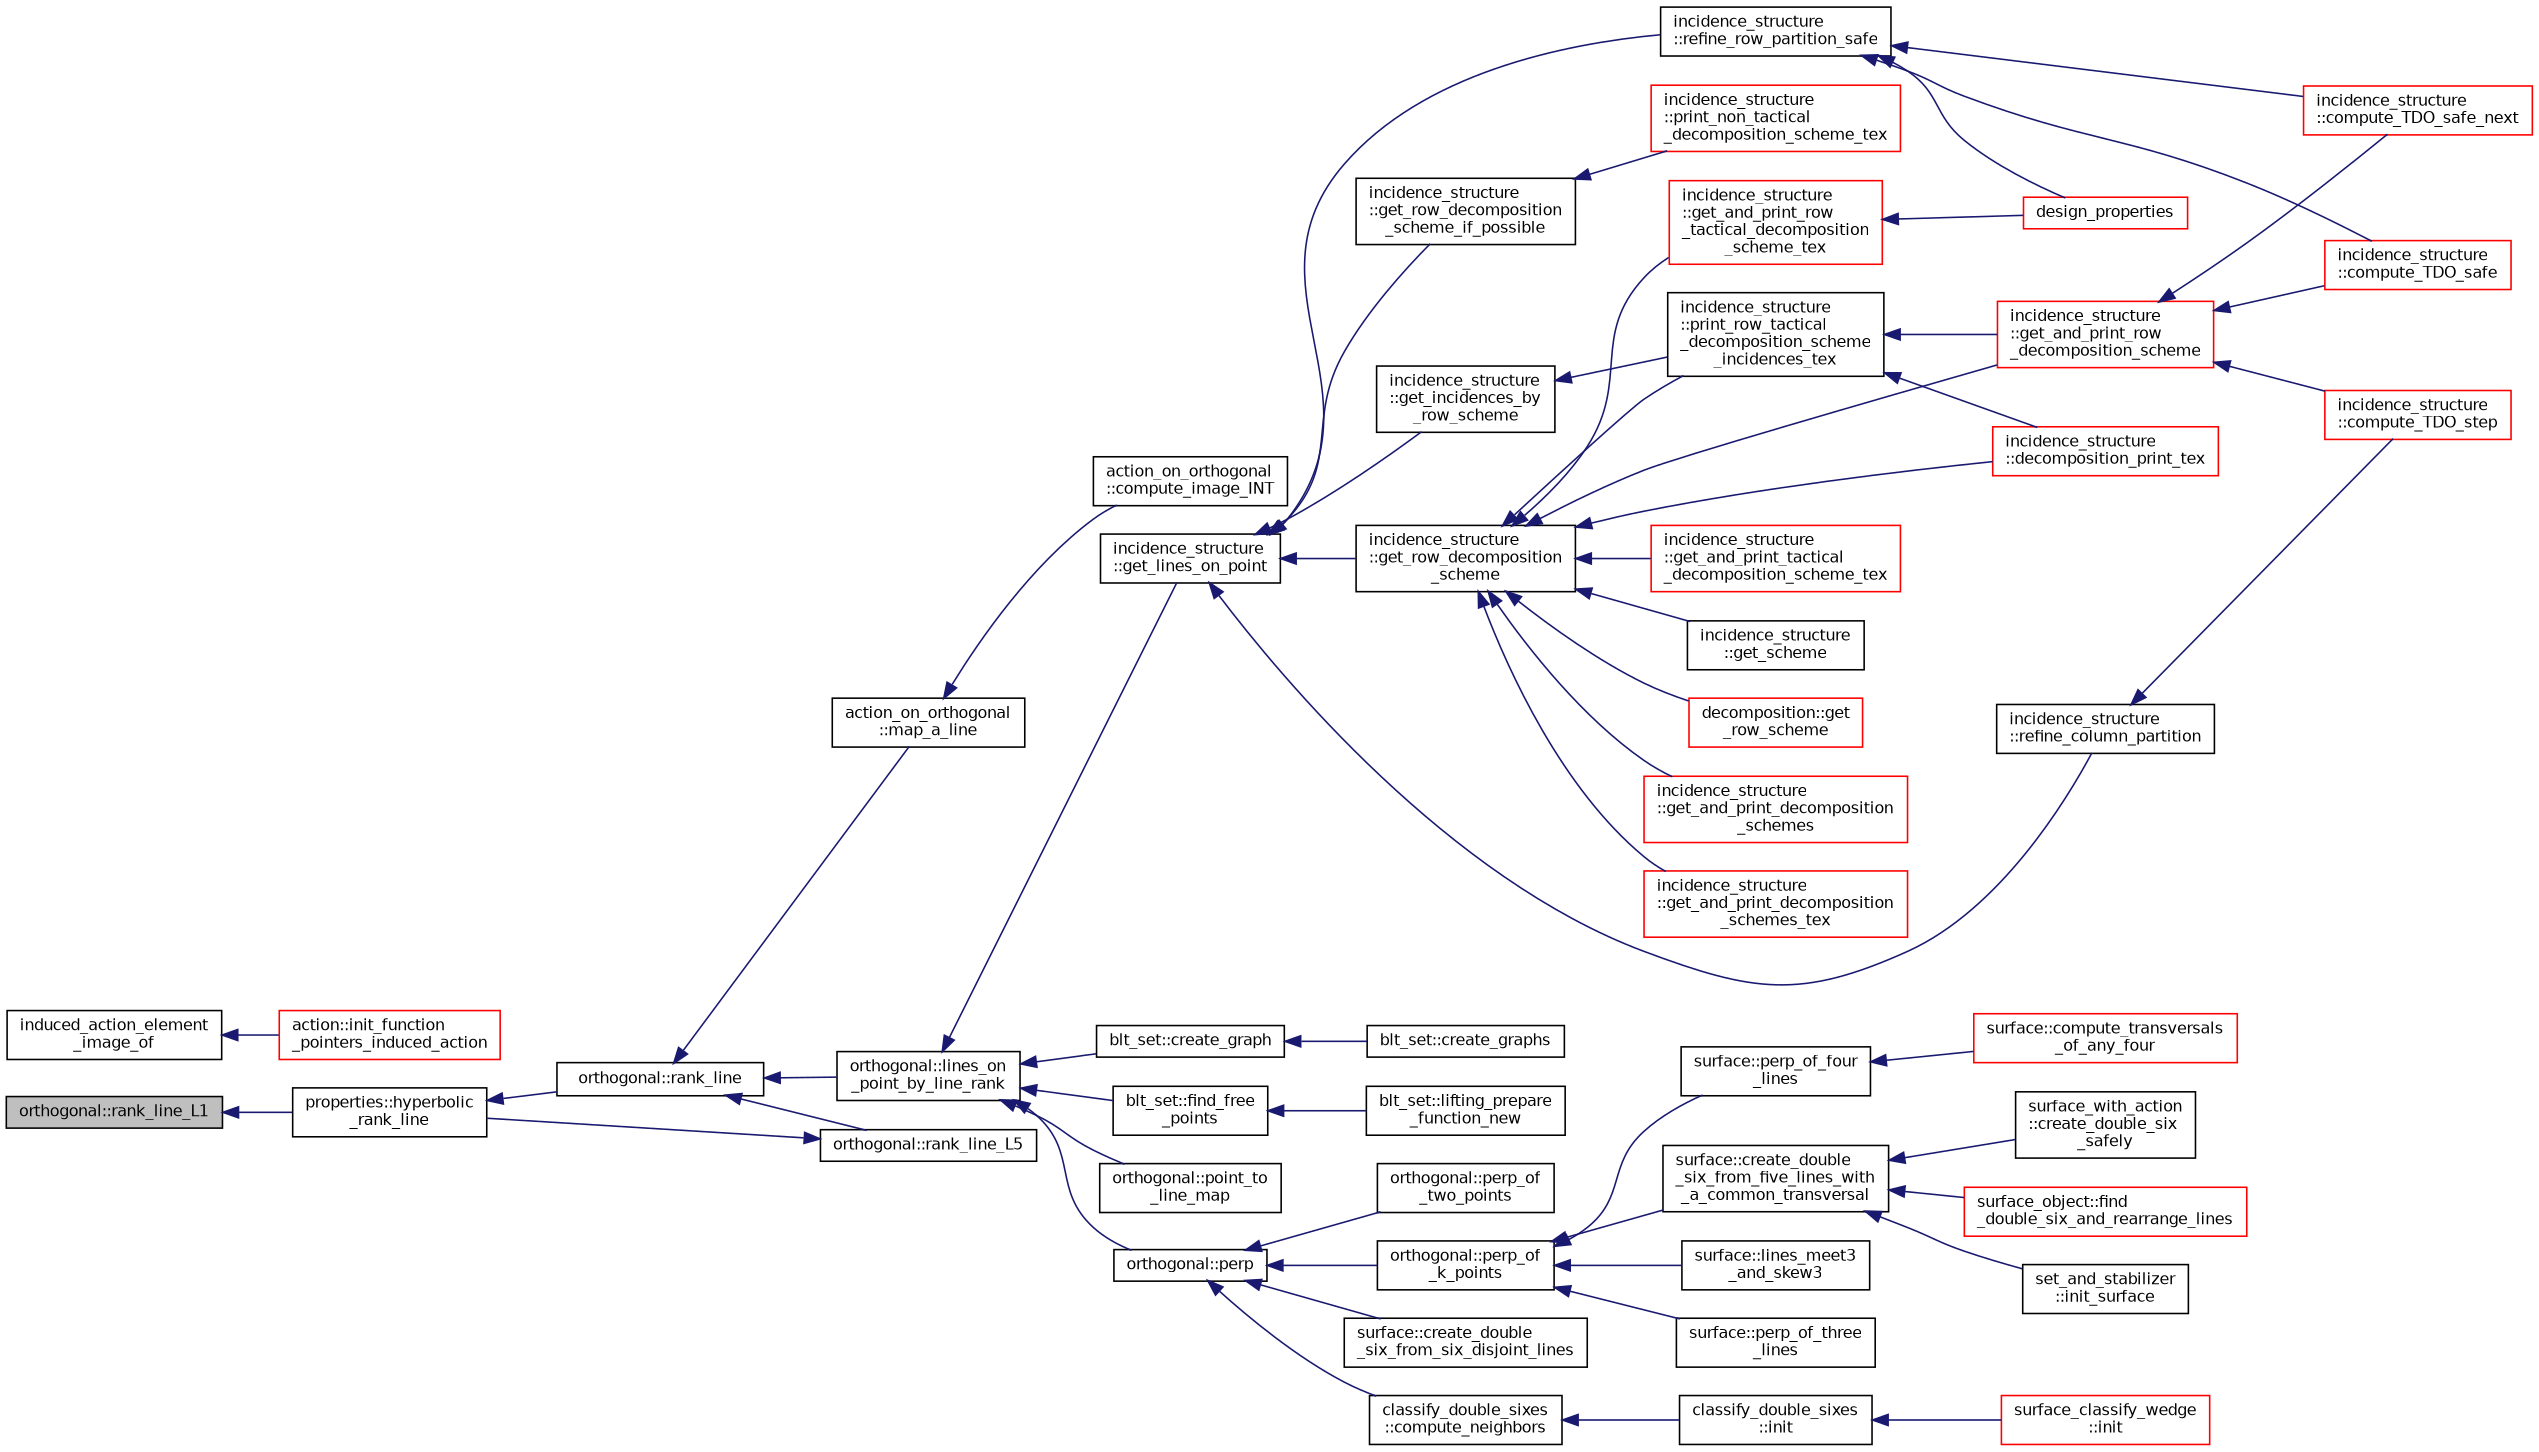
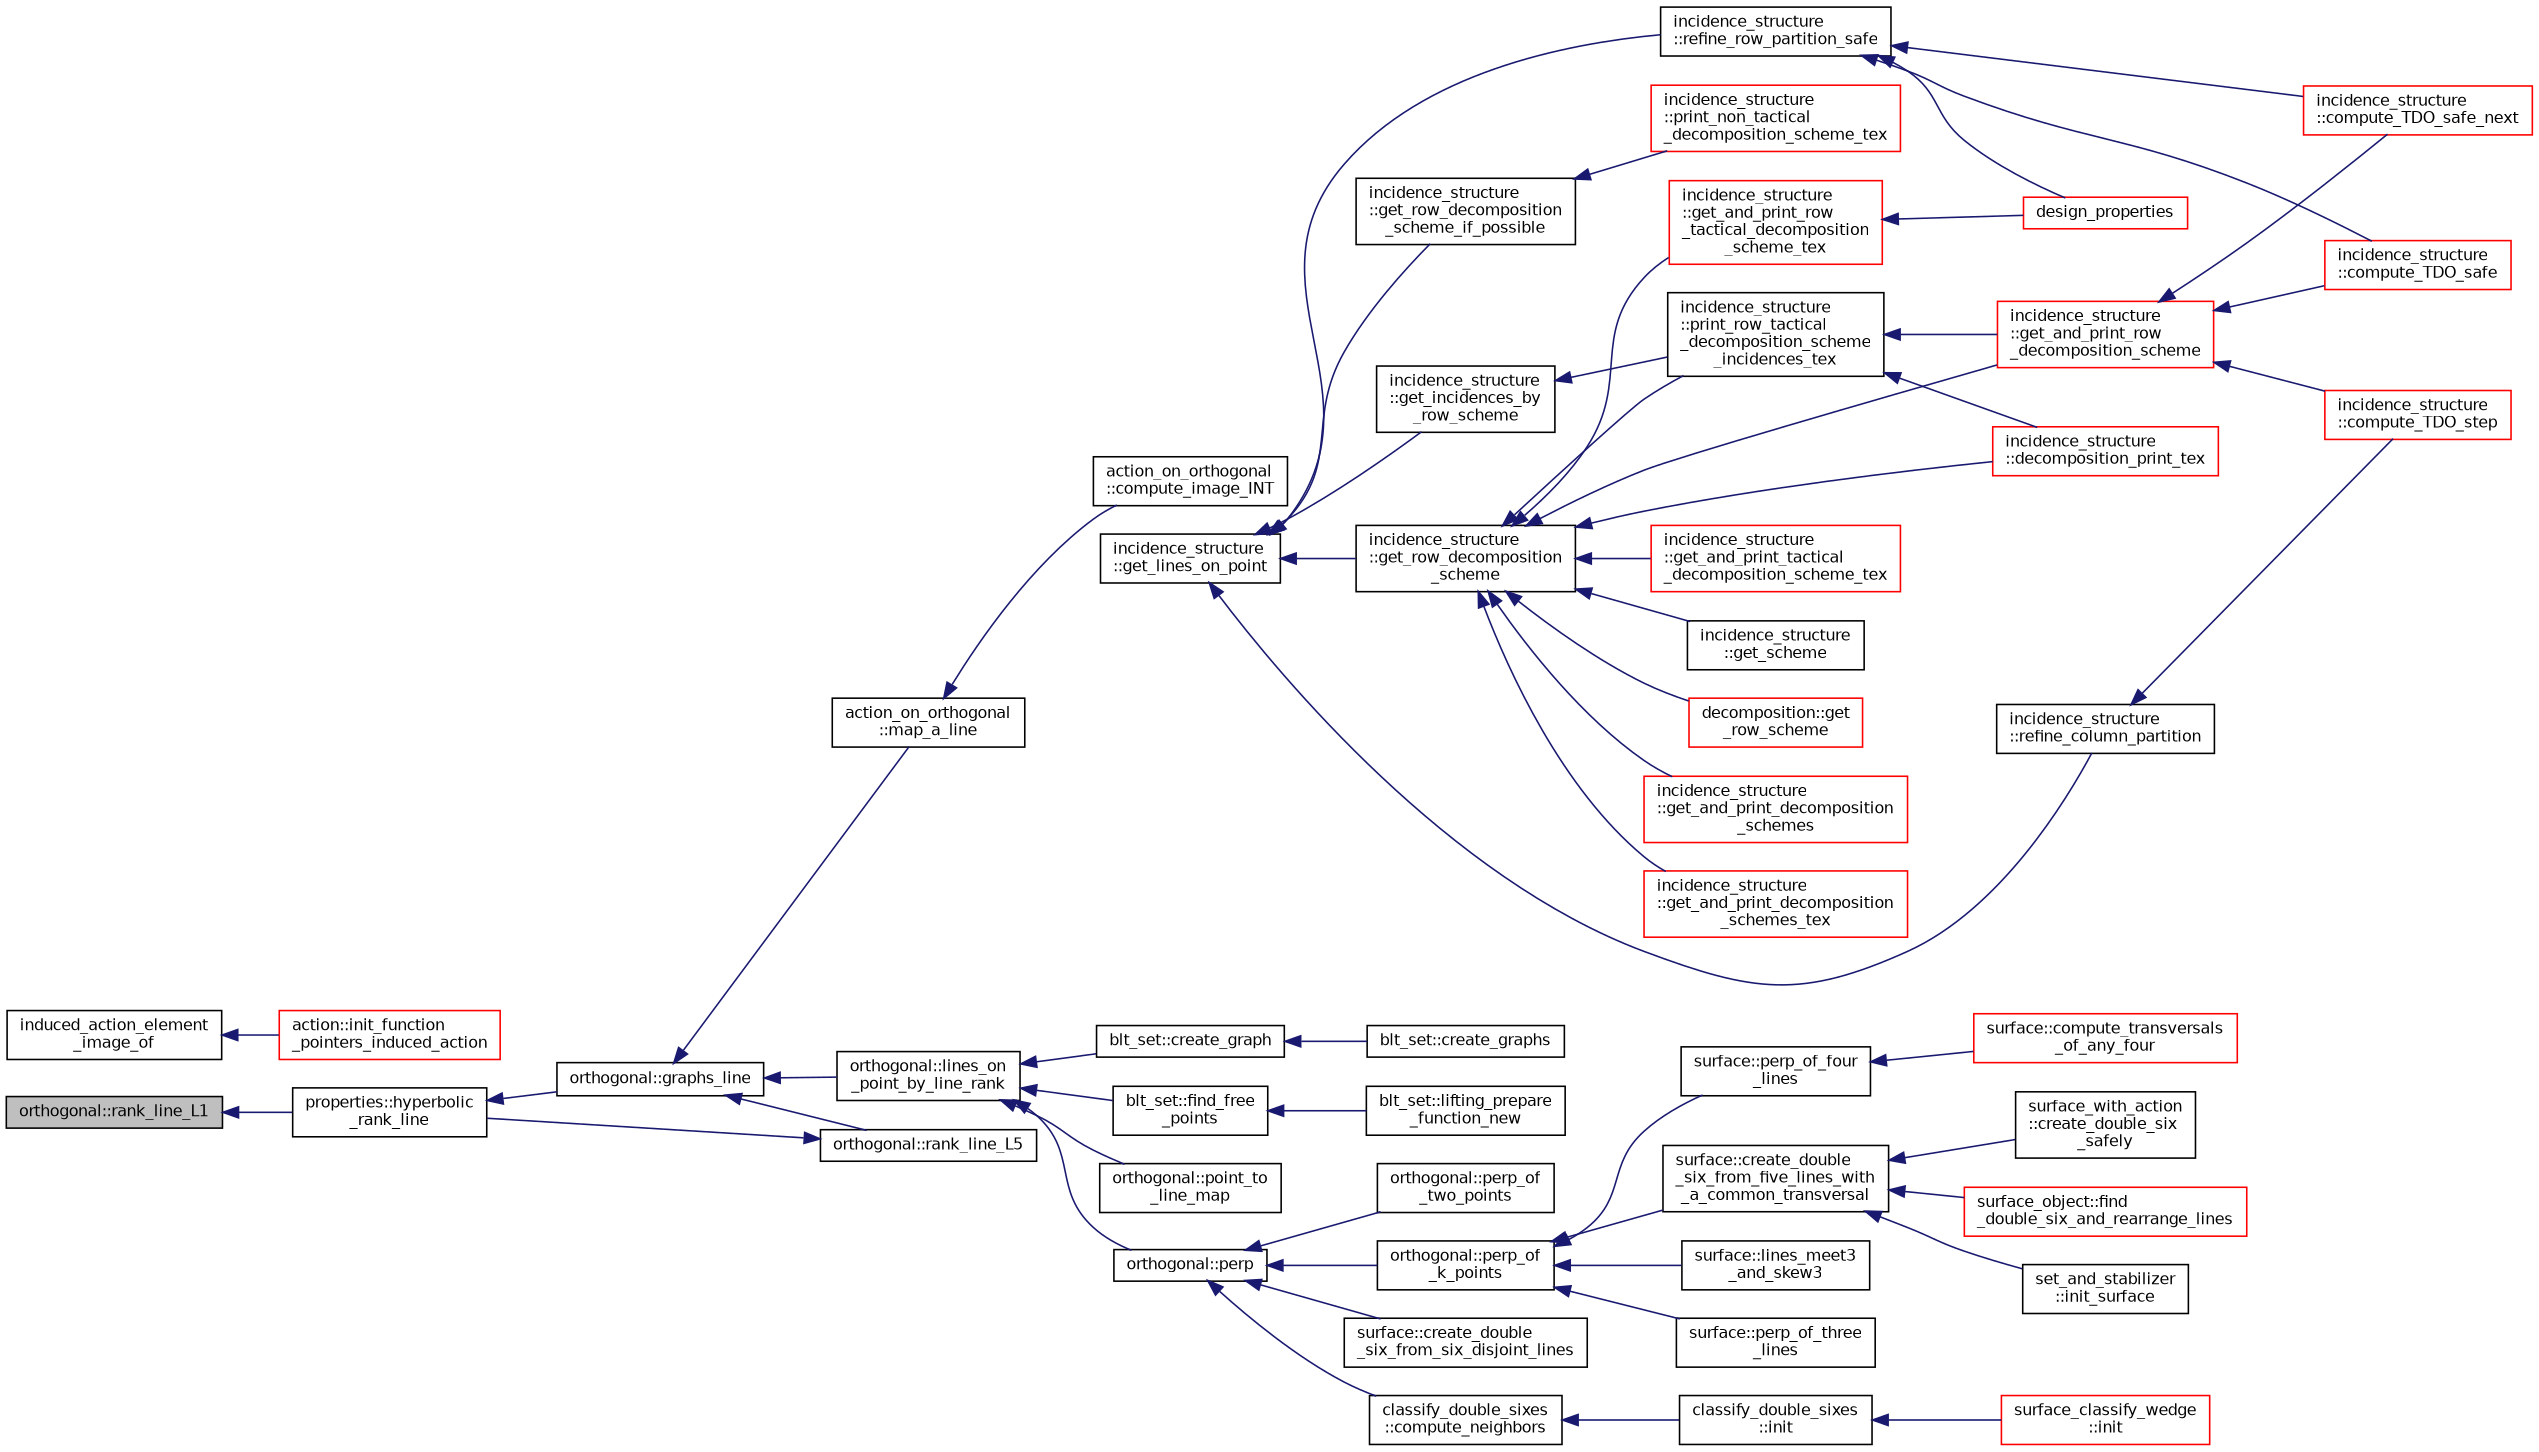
(1063, 810) -> none
(660, 1079) -> (660, 1079)
